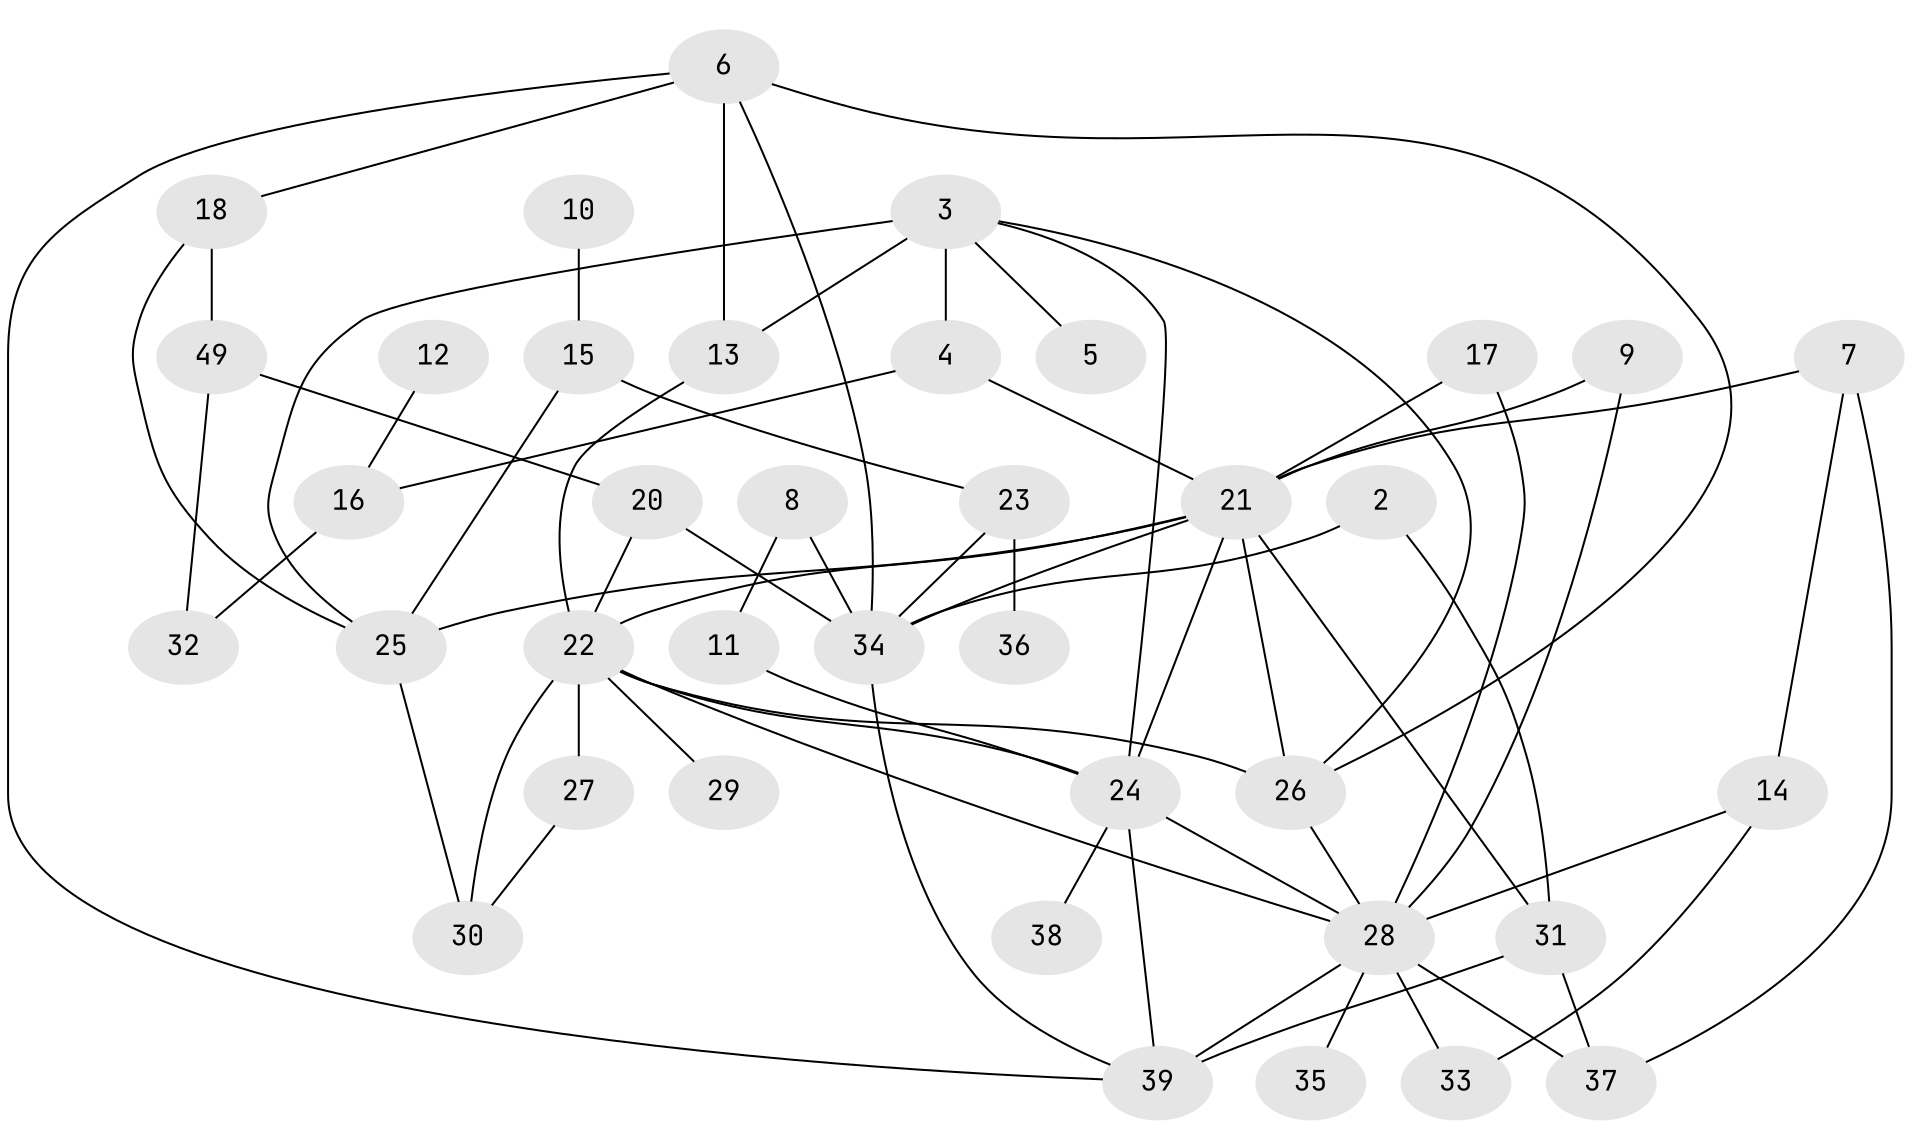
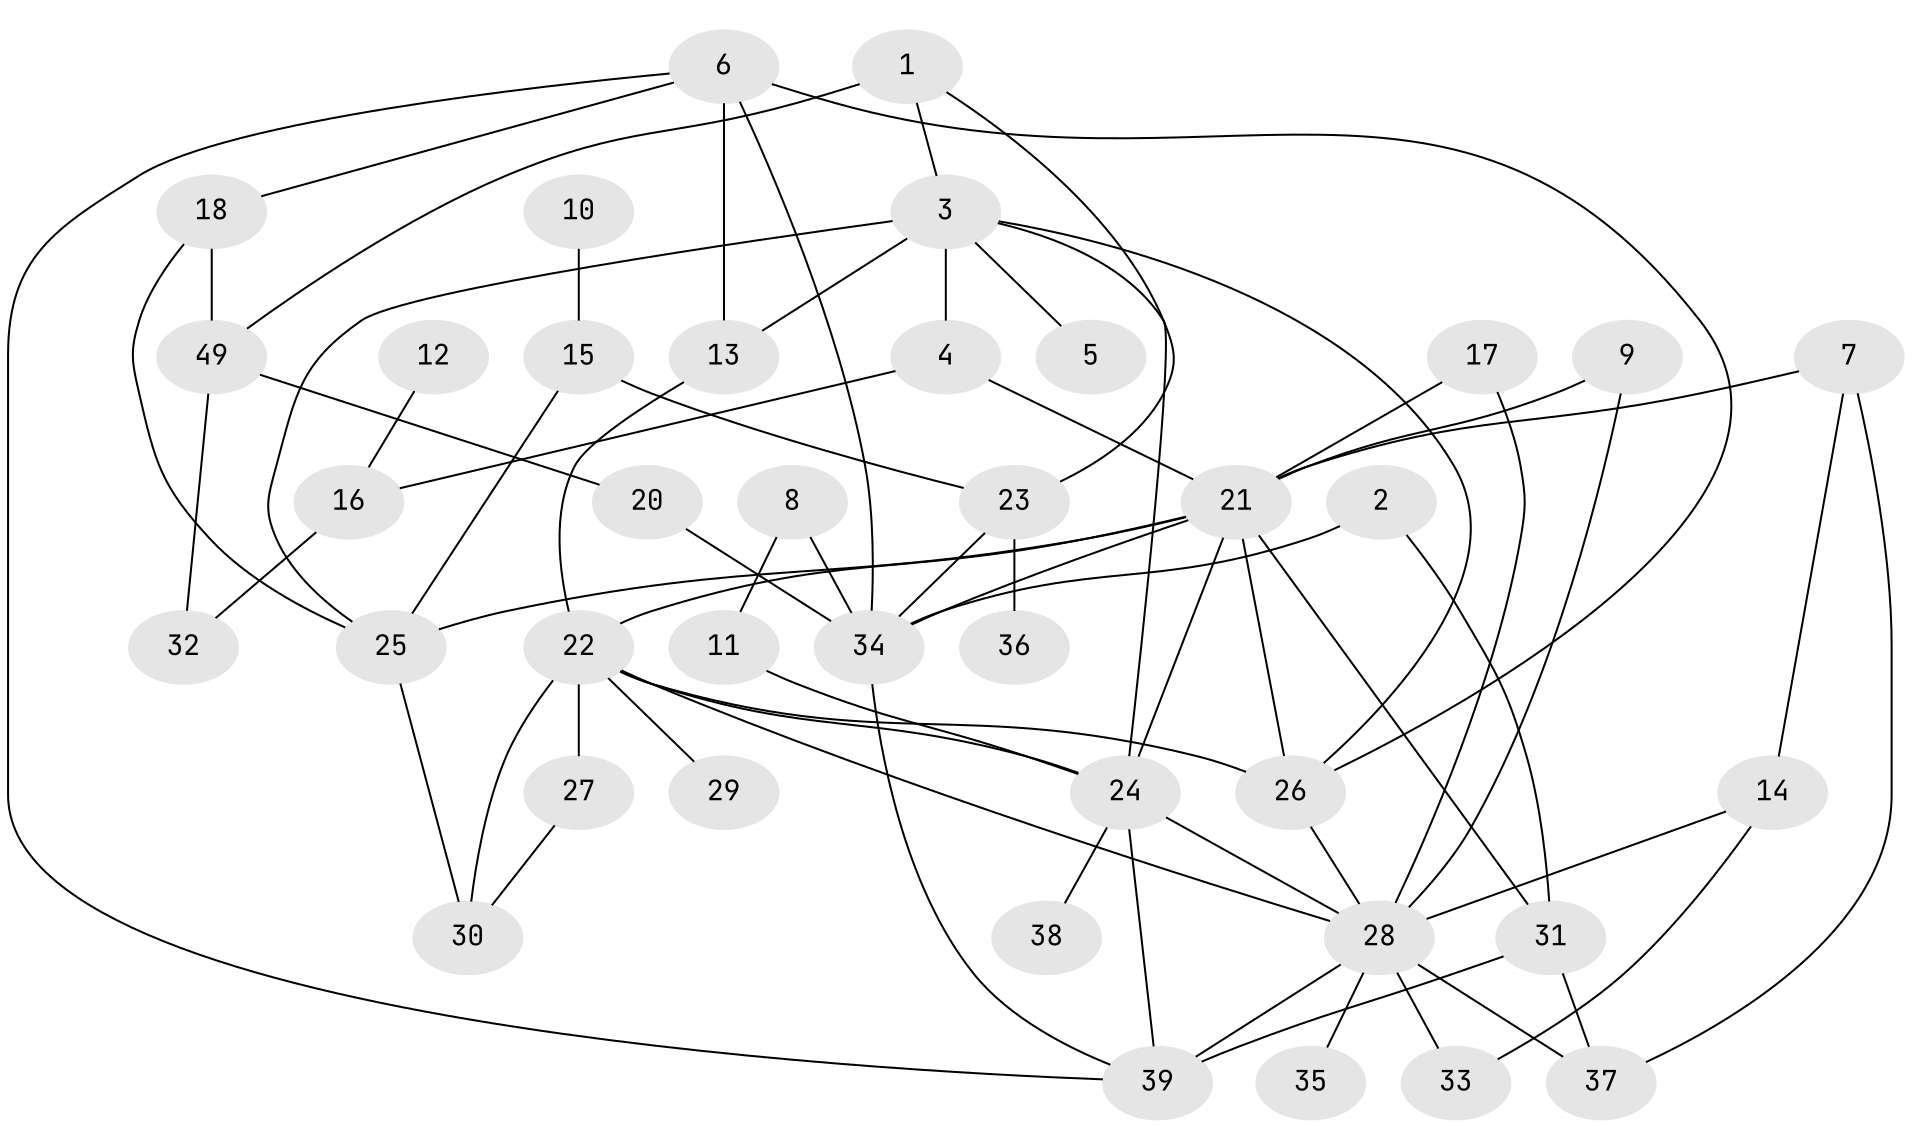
none -> (908, 67)
(613, 574) -> none
